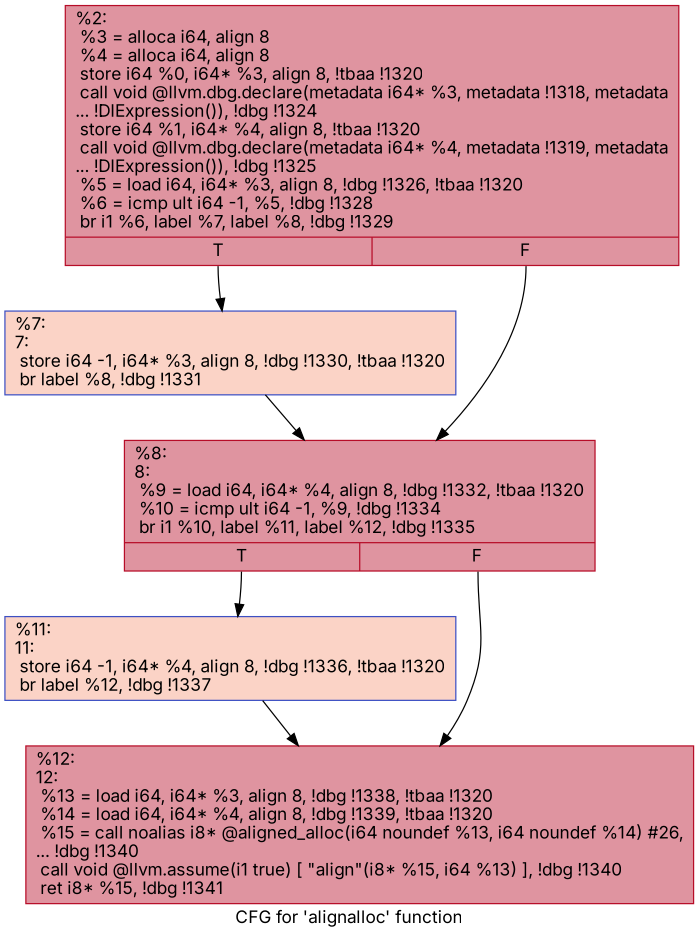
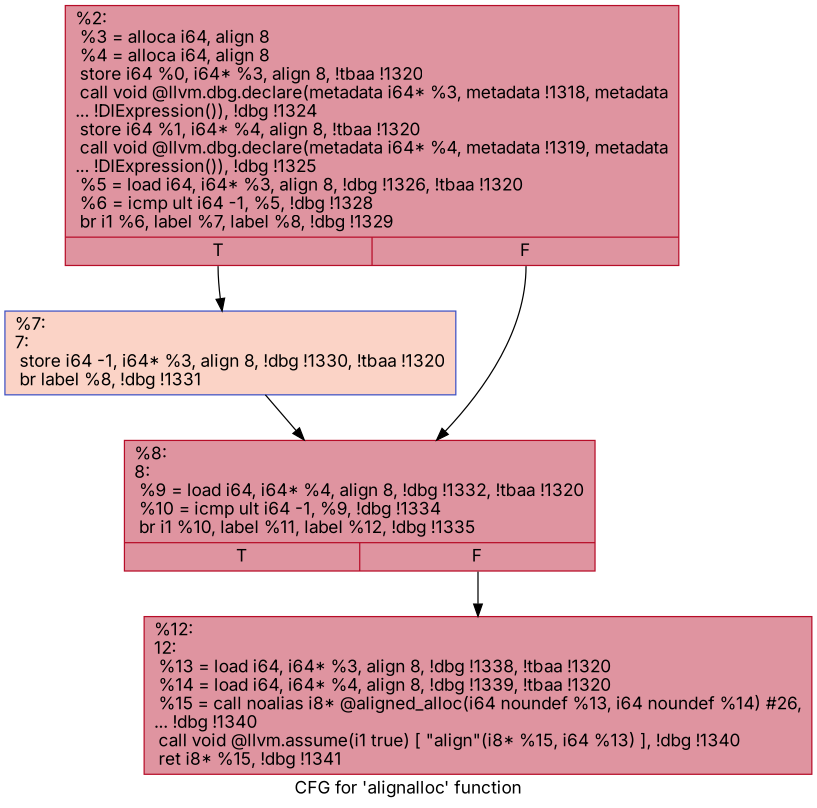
(230, 658) -> none
